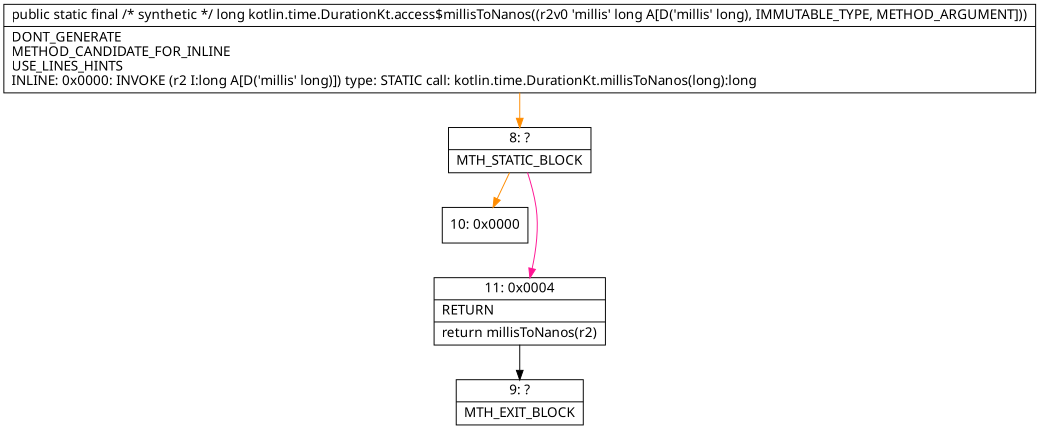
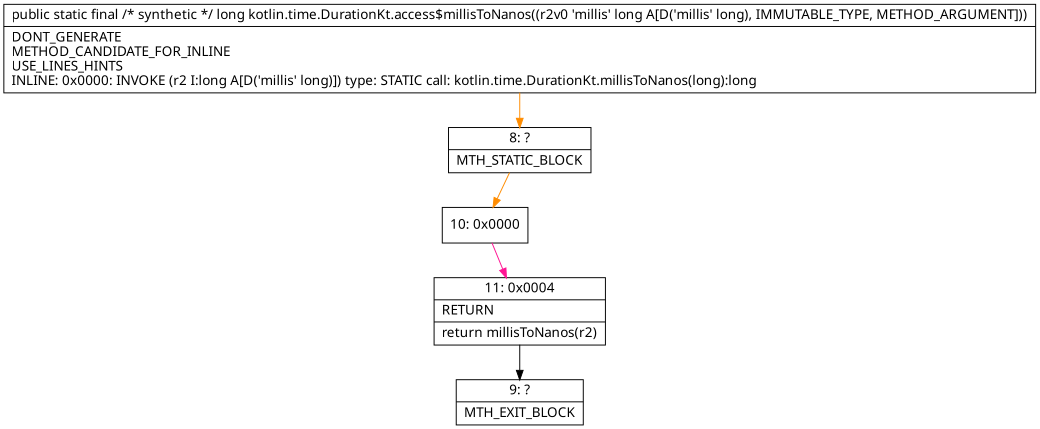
(537, 220) -> (497, 256)
